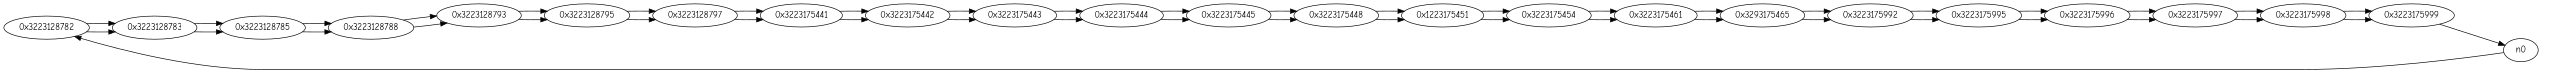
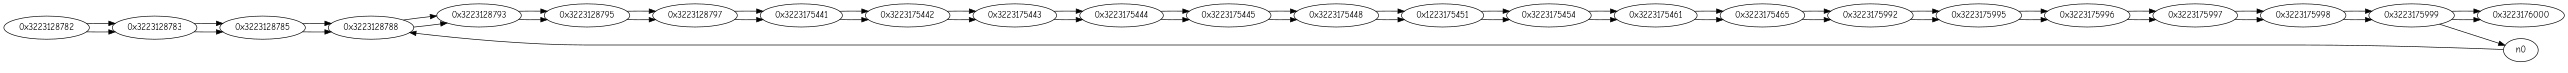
(1762, 15) -> (1762, 15)
none -> (2521, 15)
(1291, 69) -> (1460, 45)
